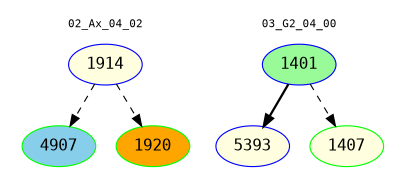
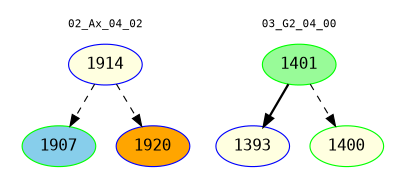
(299, 65) -> (299, 65)
(59, 146) -> (59, 146)
(153, 146) -> (153, 146)
(253, 146) -> (253, 146)
(347, 146) -> (347, 146)
